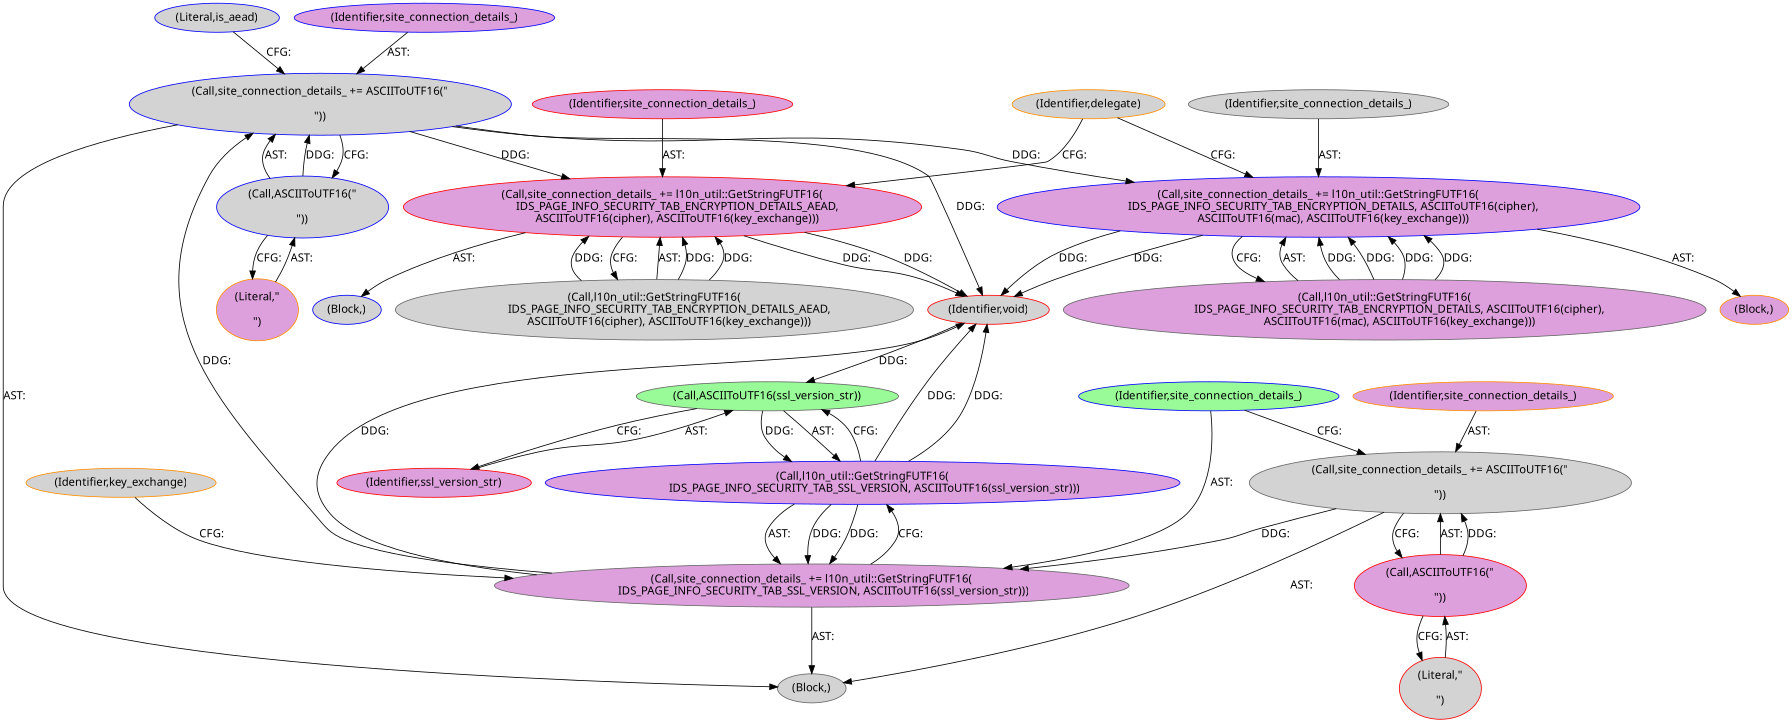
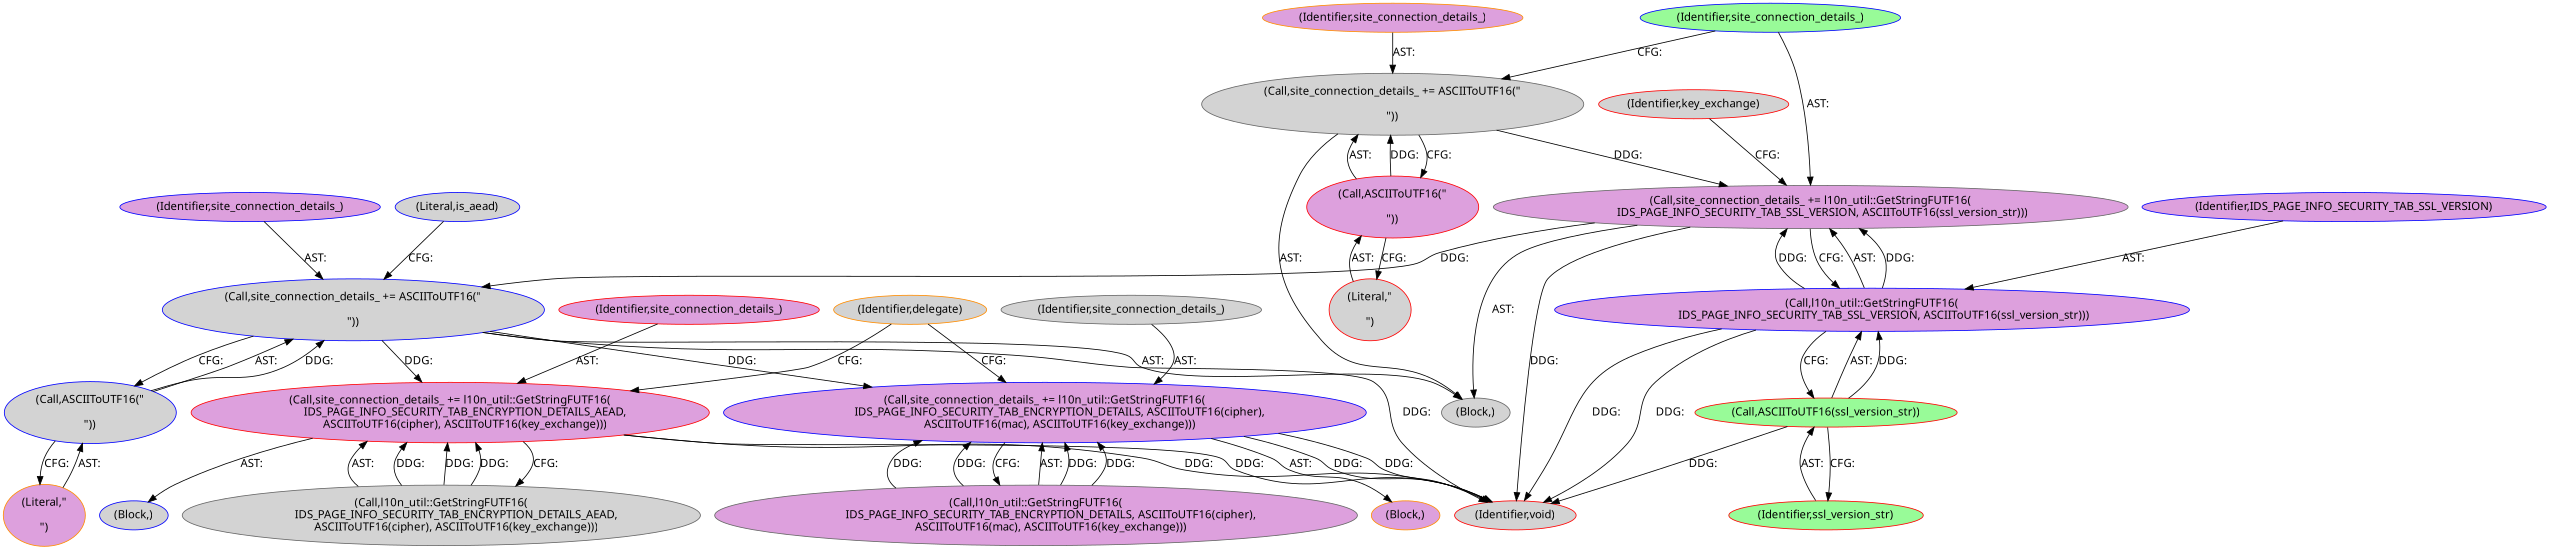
none -> (2344, 207)
(889, 353) -> (1673, 465)
(767, 396) -> (1826, 413)
(121, 483) -> (1694, 104)
(434, 483) -> (1826, 515)
